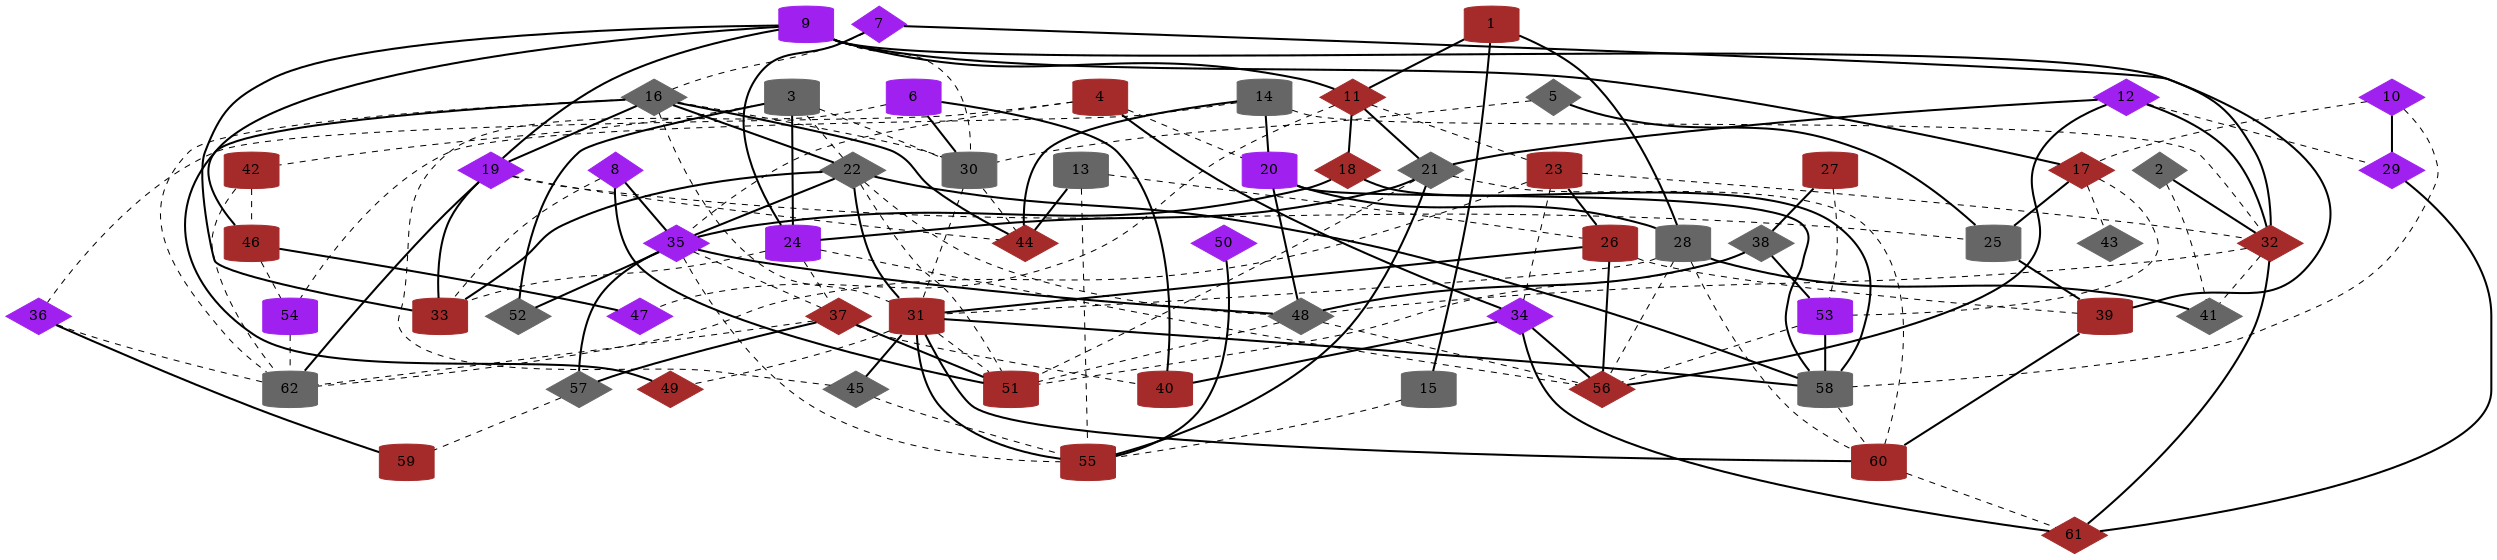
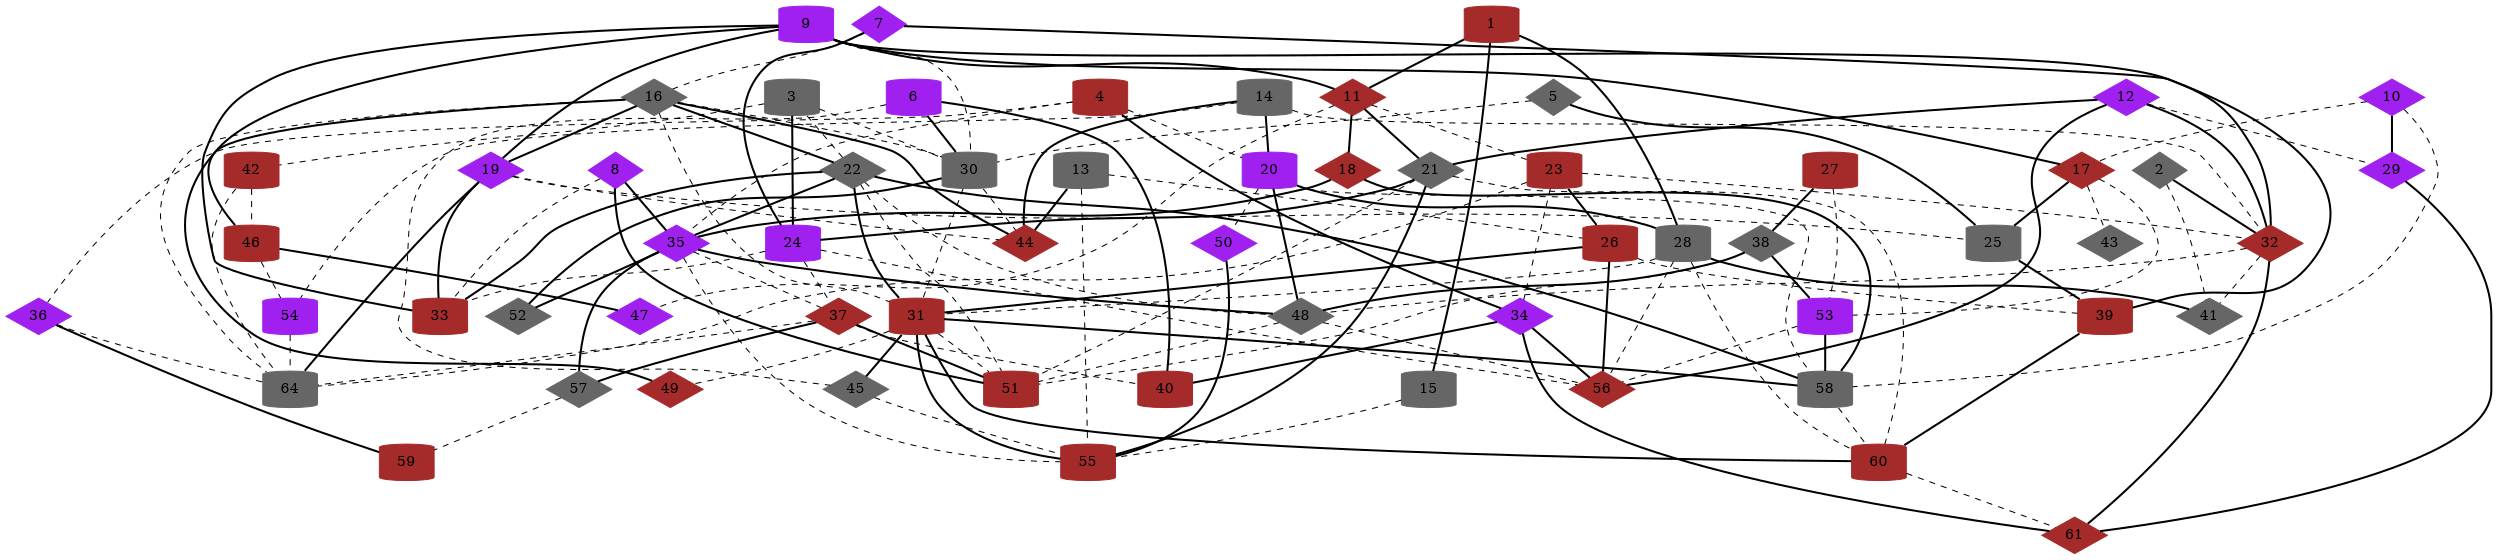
(593, 146) -> (754, 198)
(1630, 199) -> (1630, 199)
none -> (1247, 207)
(290, 389) -> (290, 389)
